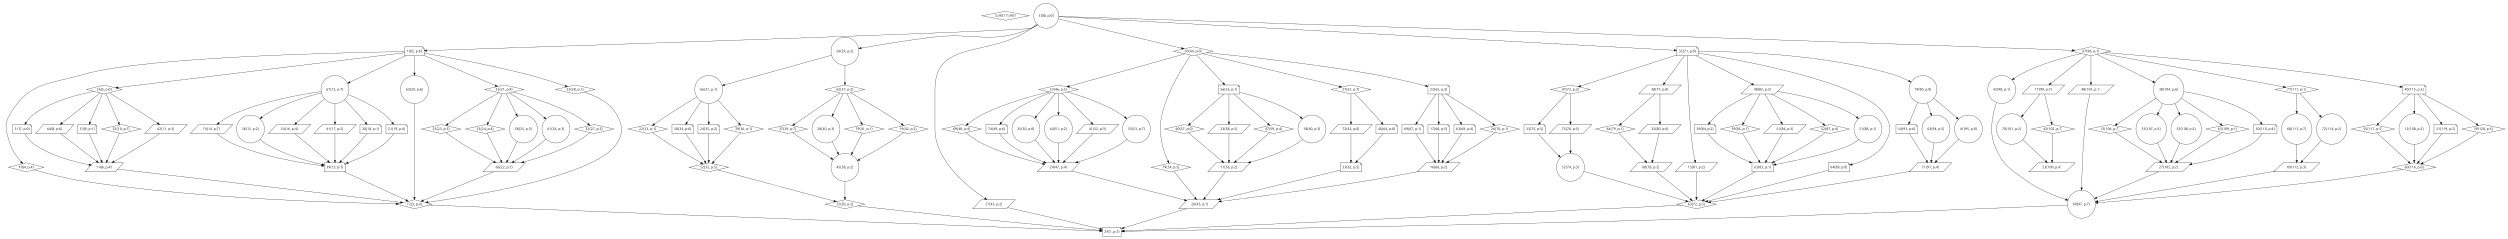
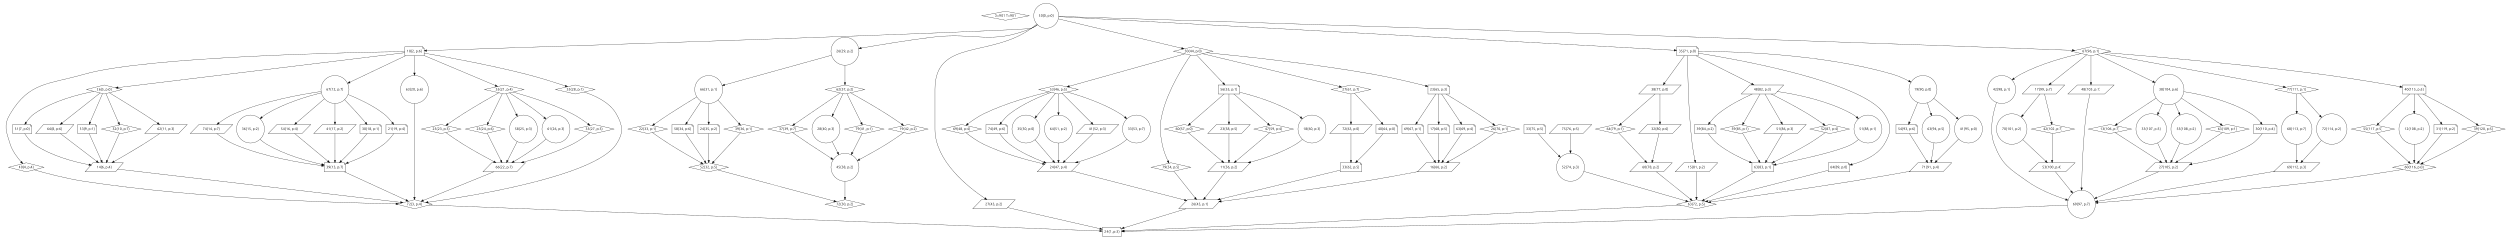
(1570, 89) -> none
none -> (2063, 182)
(979, 219) -> none
